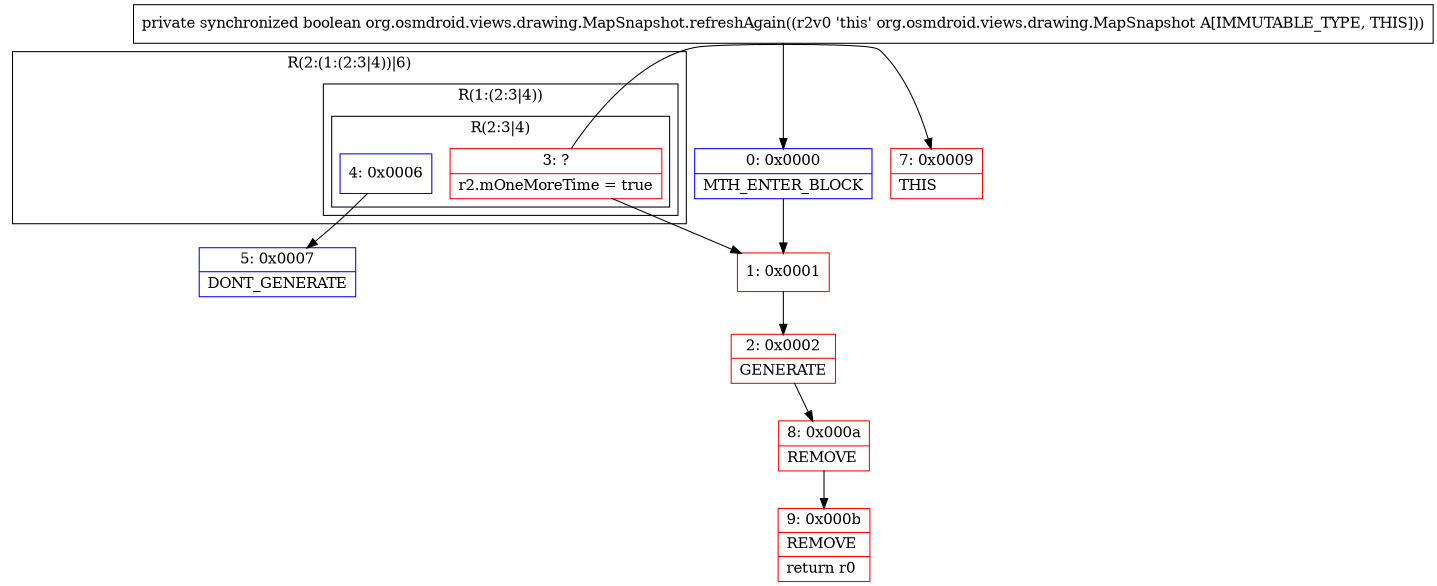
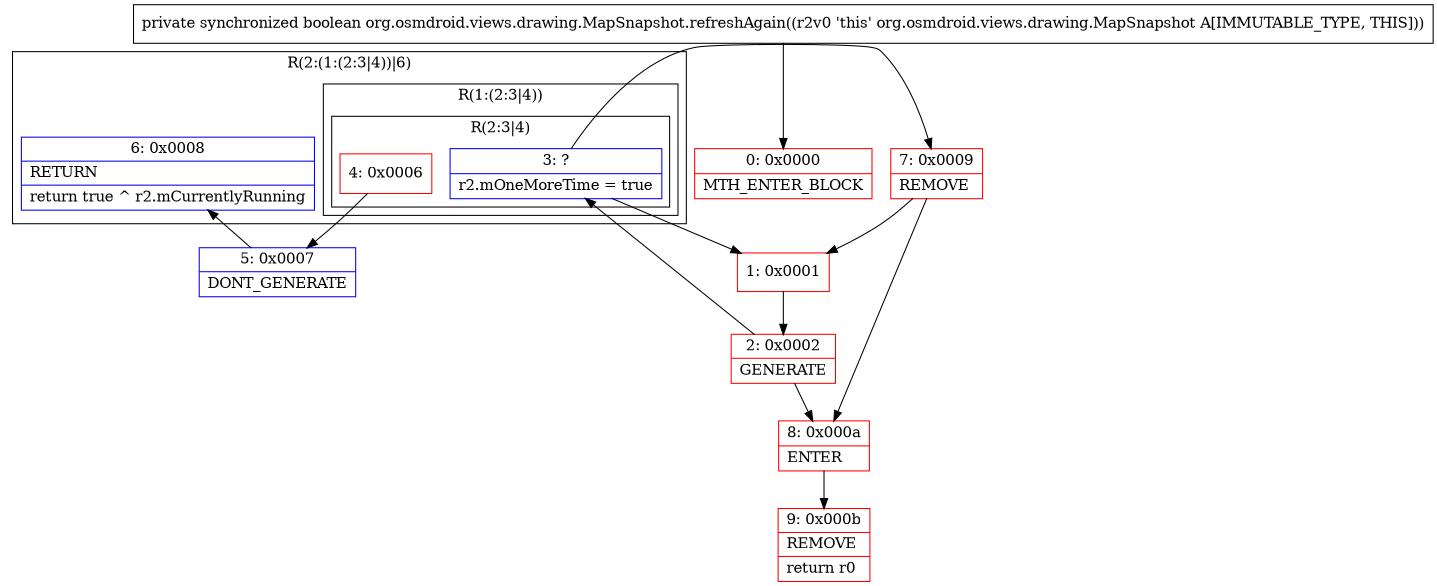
none -> (168, 174)
(386, 174) -> (386, 174)
(556, 174) -> (556, 174)
(783, 174) -> (783, 174)
(918, 186) -> (934, 186)
(783, 221) -> (877, 227)
none -> (674, 270)
none -> (882, 305)
(822, 458) -> (815, 458)
